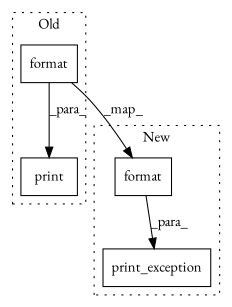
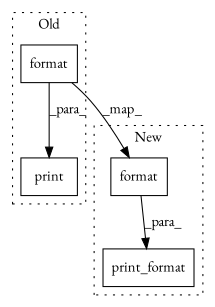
(157, 268) -> (149, 268)
